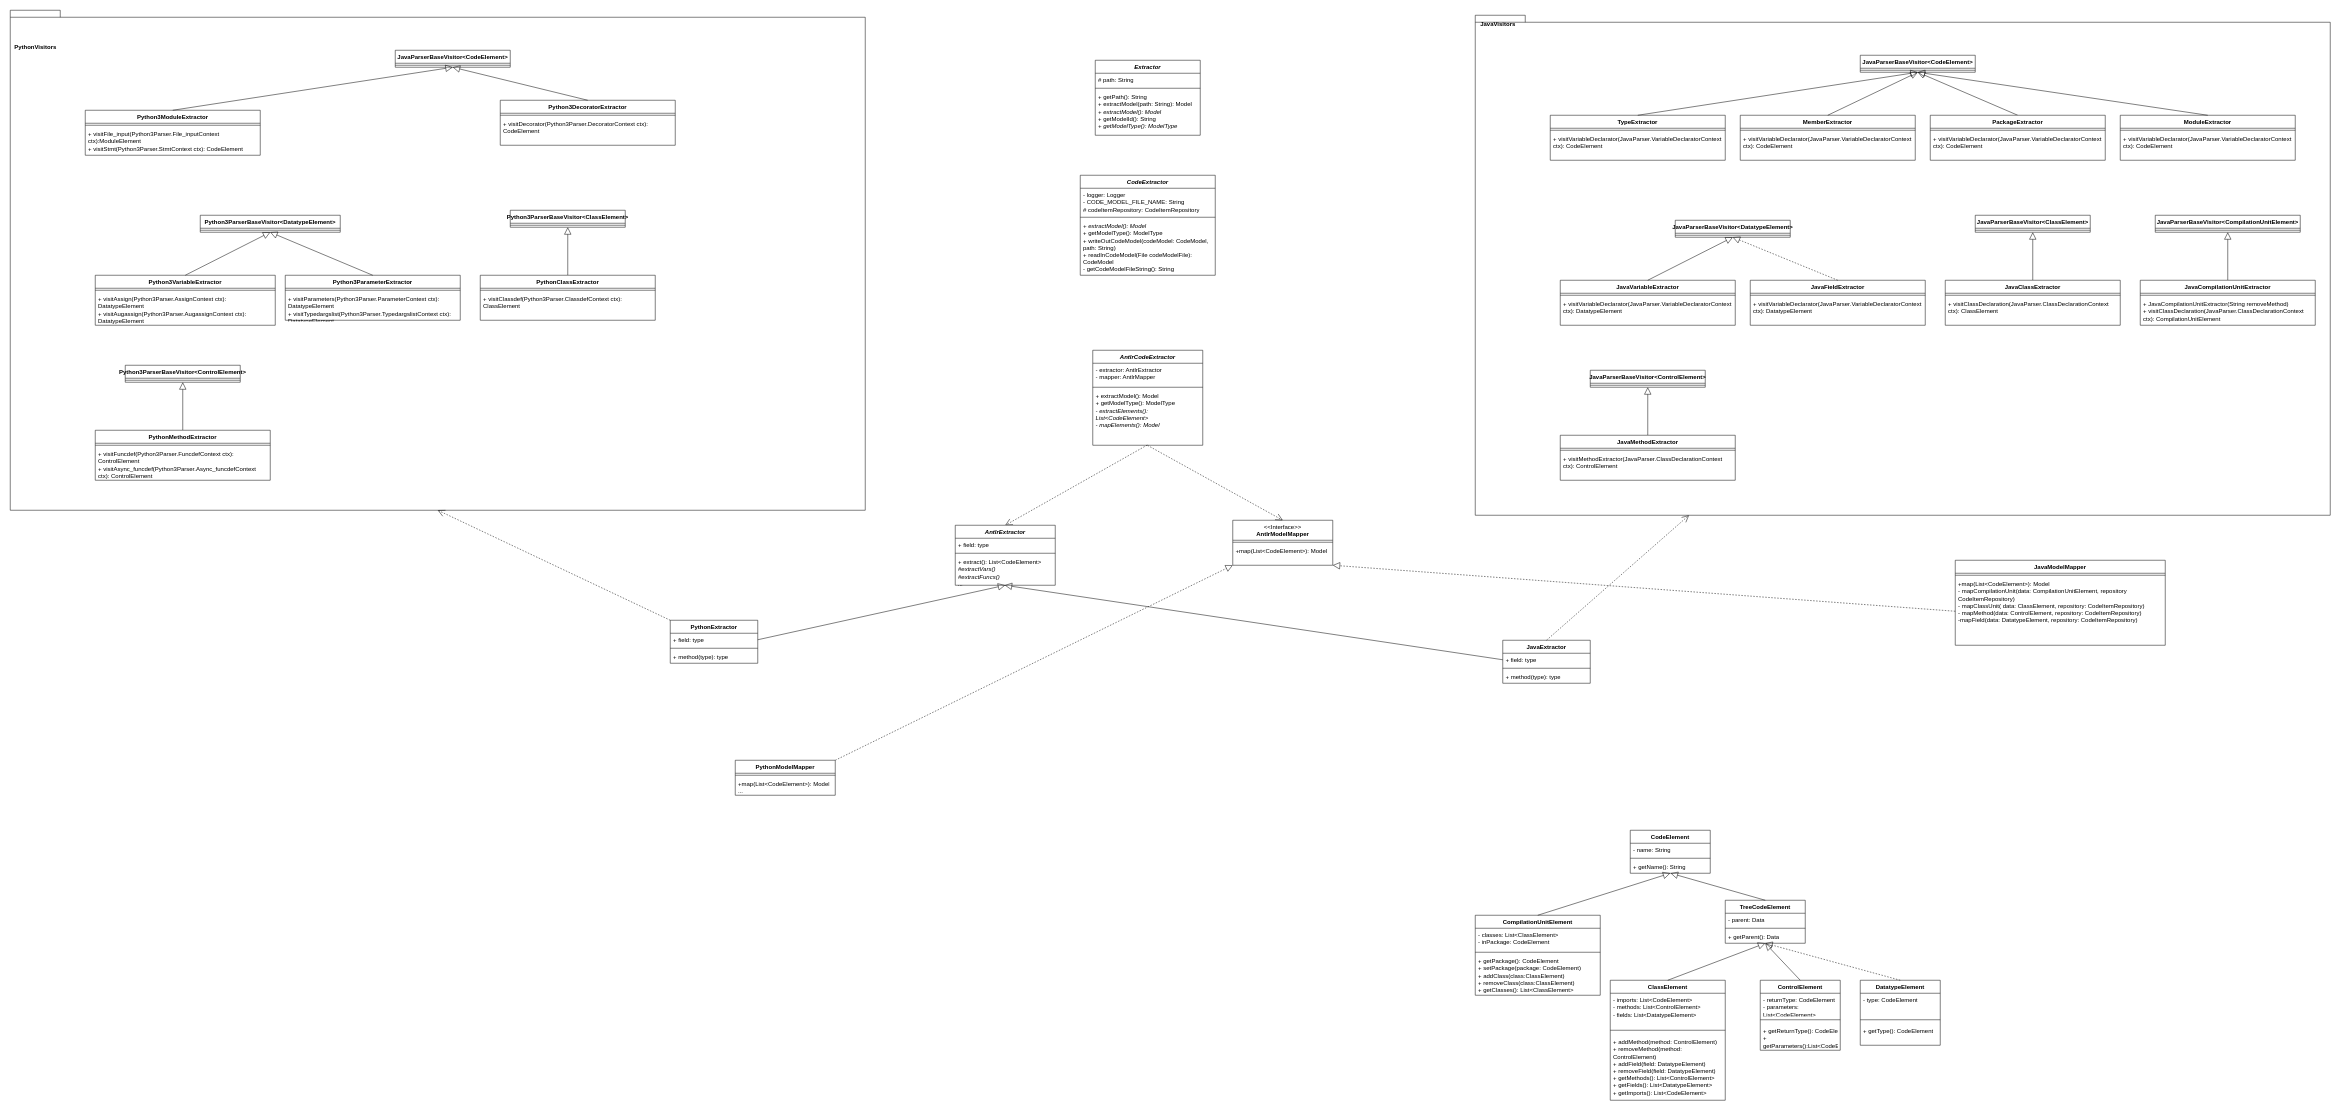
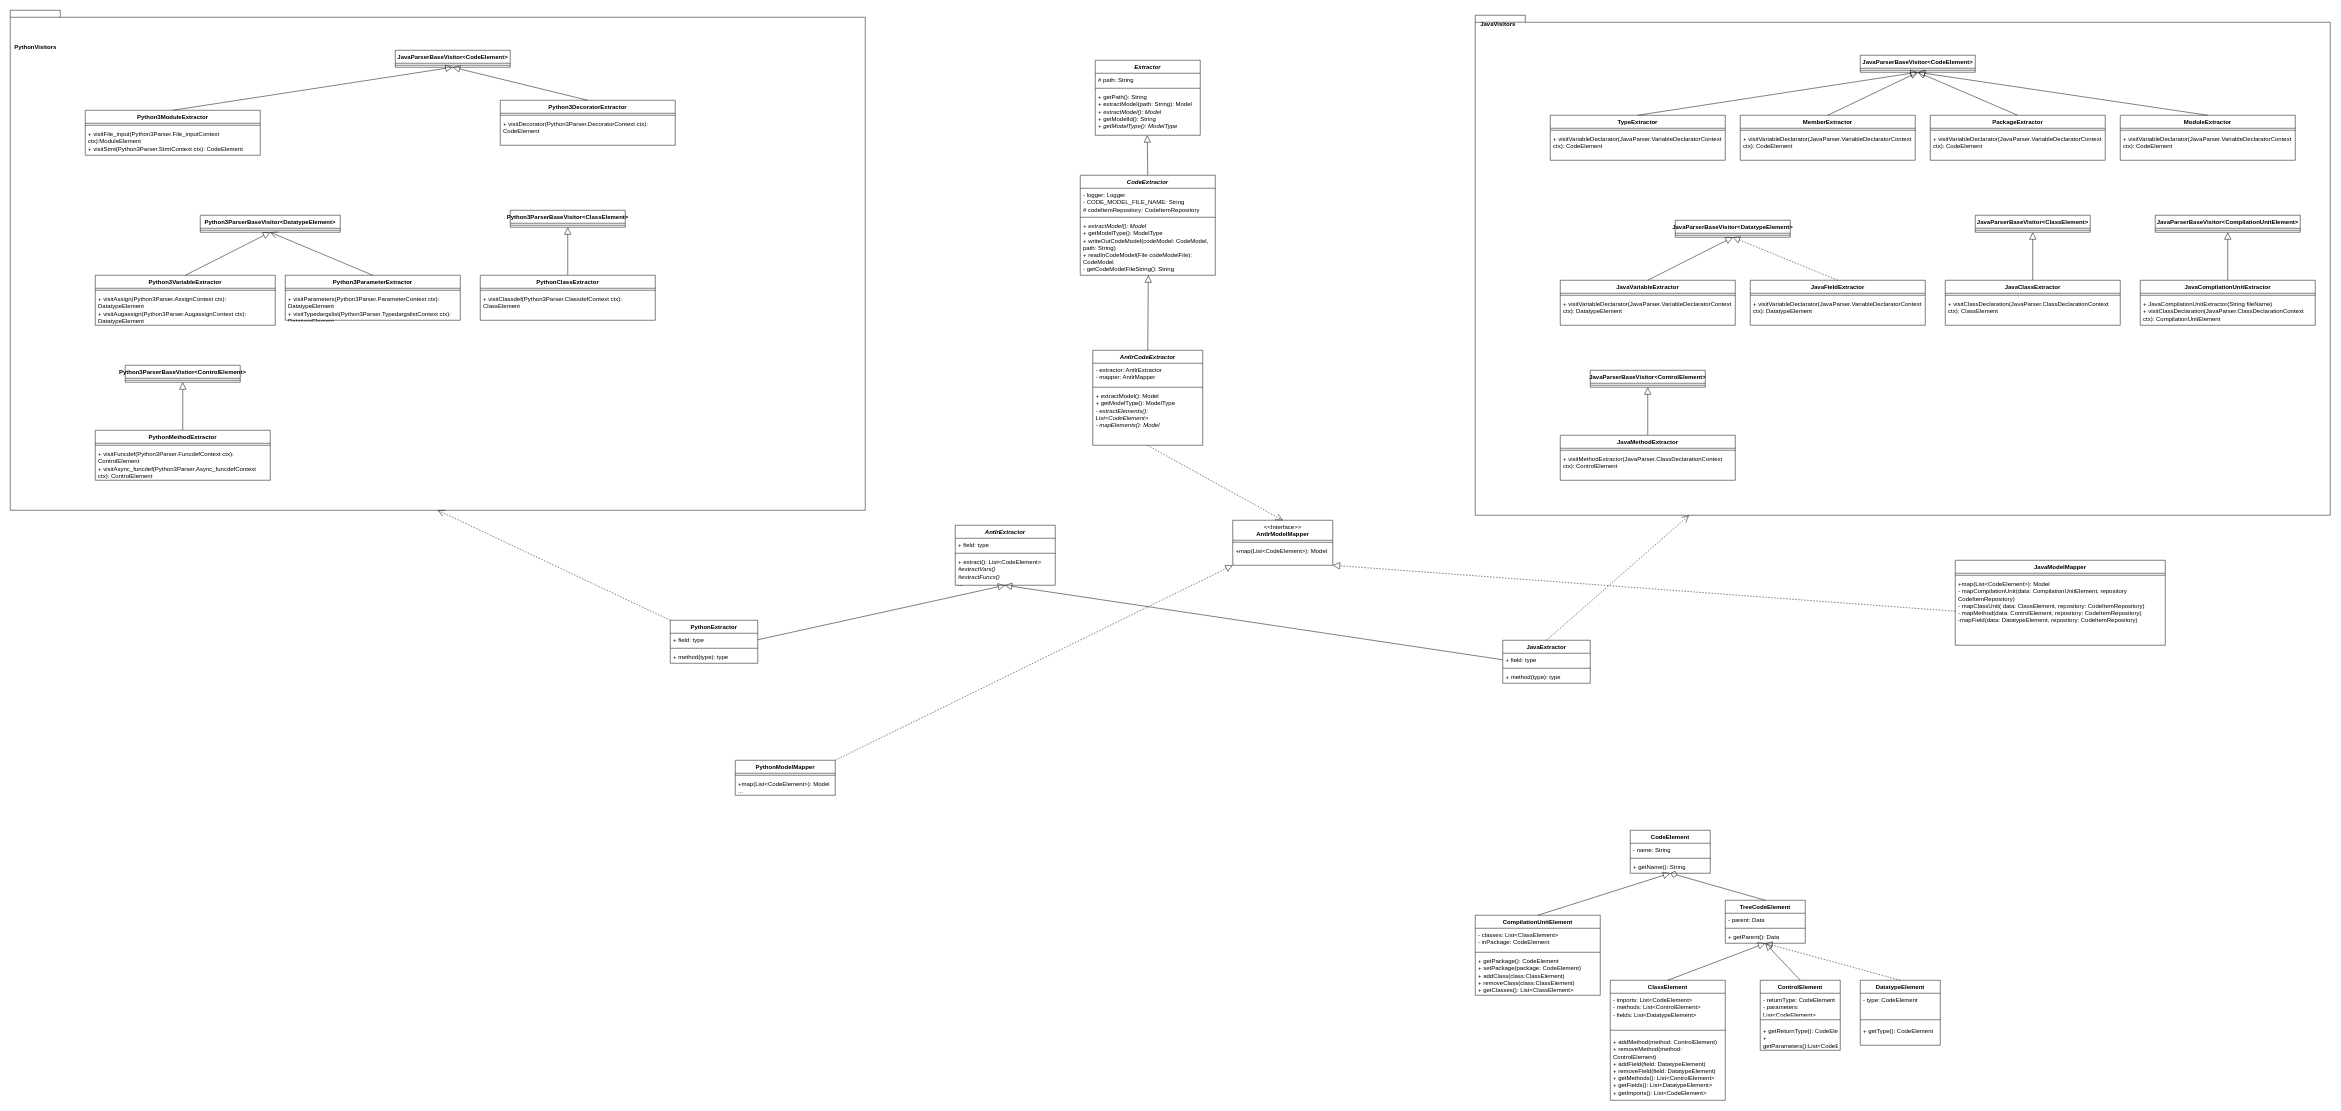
none -> (1148, 159)
(278, 235) -> (276, 235)
(2228, 312) -> (2228, 312)
none -> (1148, 336)
(1075, 486) -> none
(1678, 875) -> (1678, 875)
